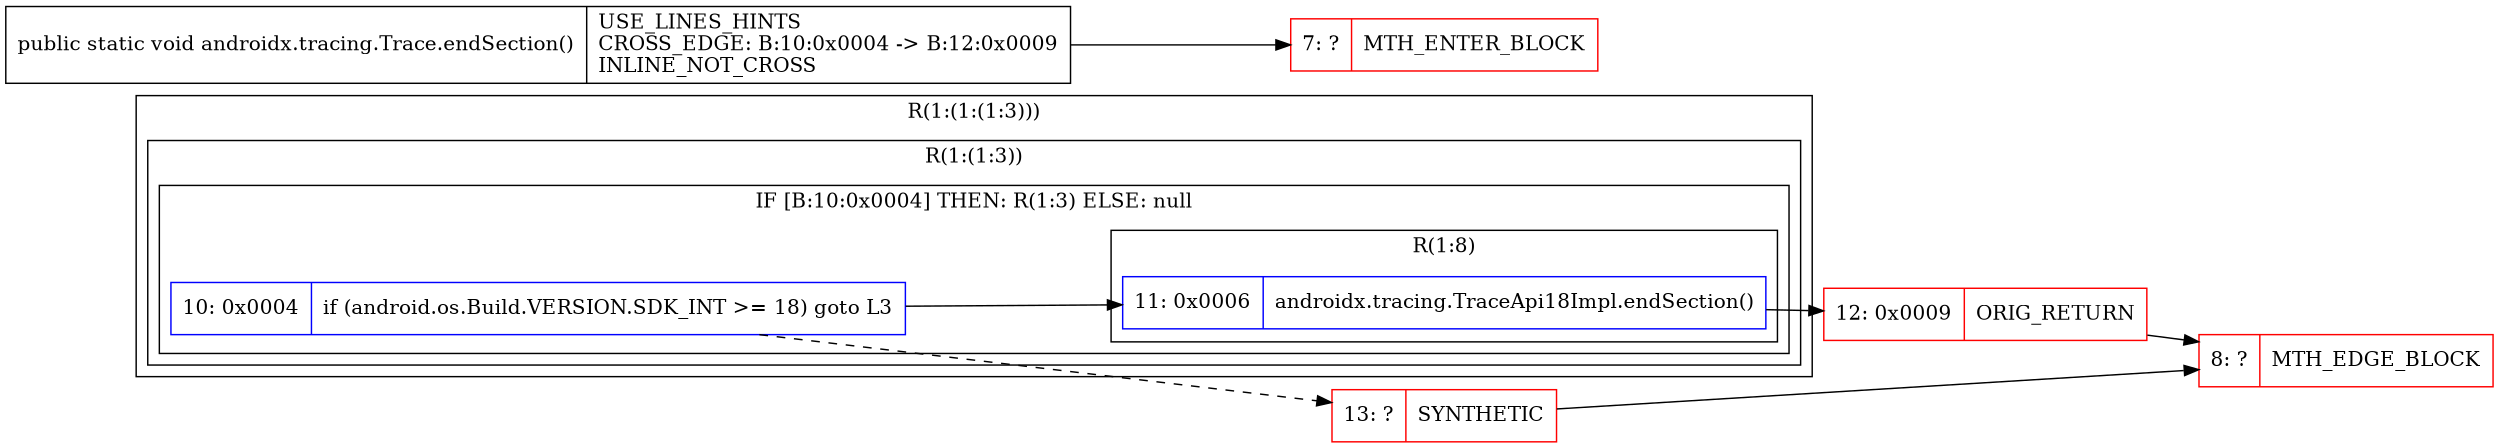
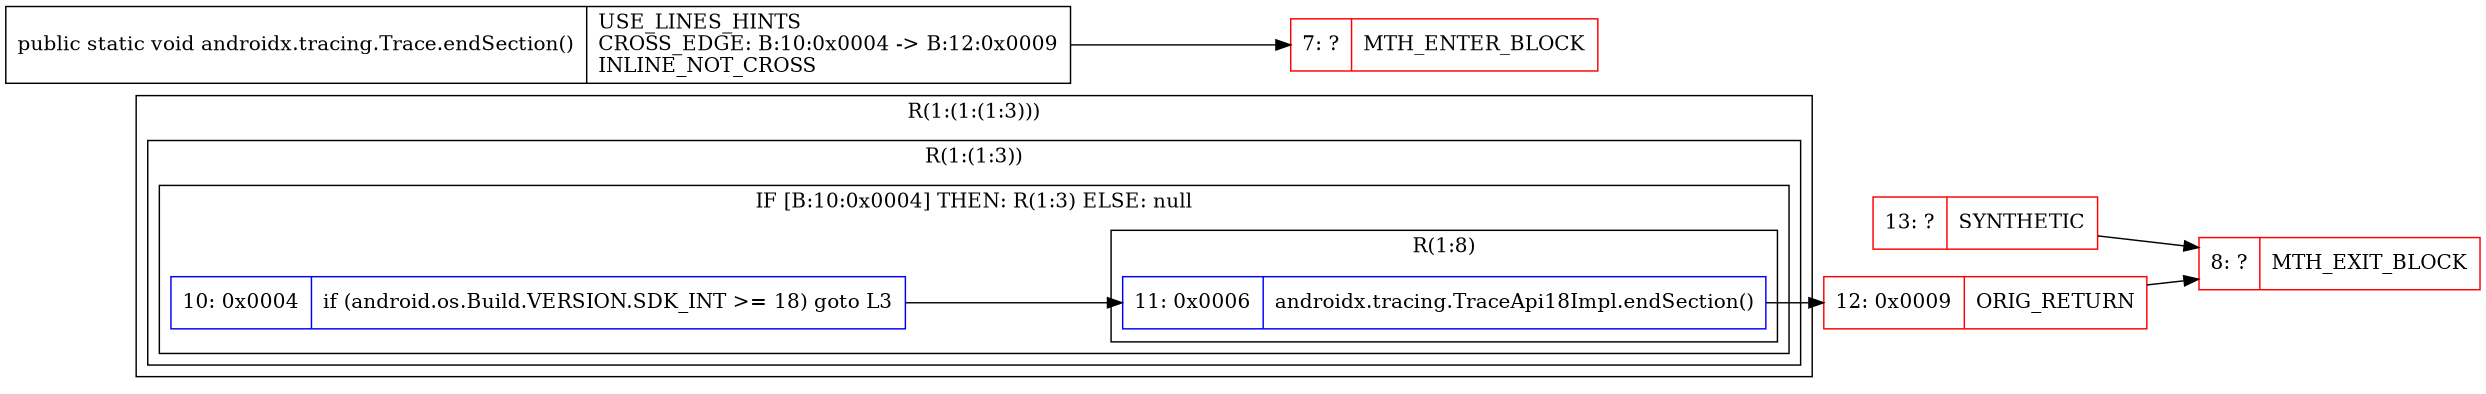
(2376, 360) -> (2370, 263)
(1038, 368) -> none
